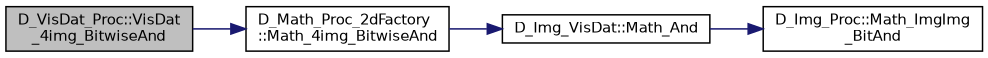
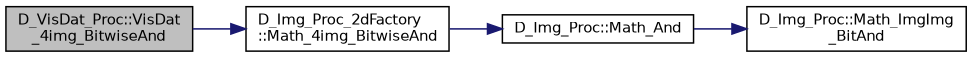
(348, 29) -> (348, 29)
(606, 29) -> (598, 29)
